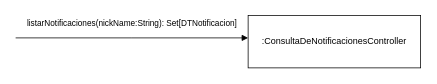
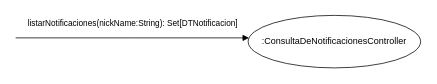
(334, 42) -> (334, 42)
